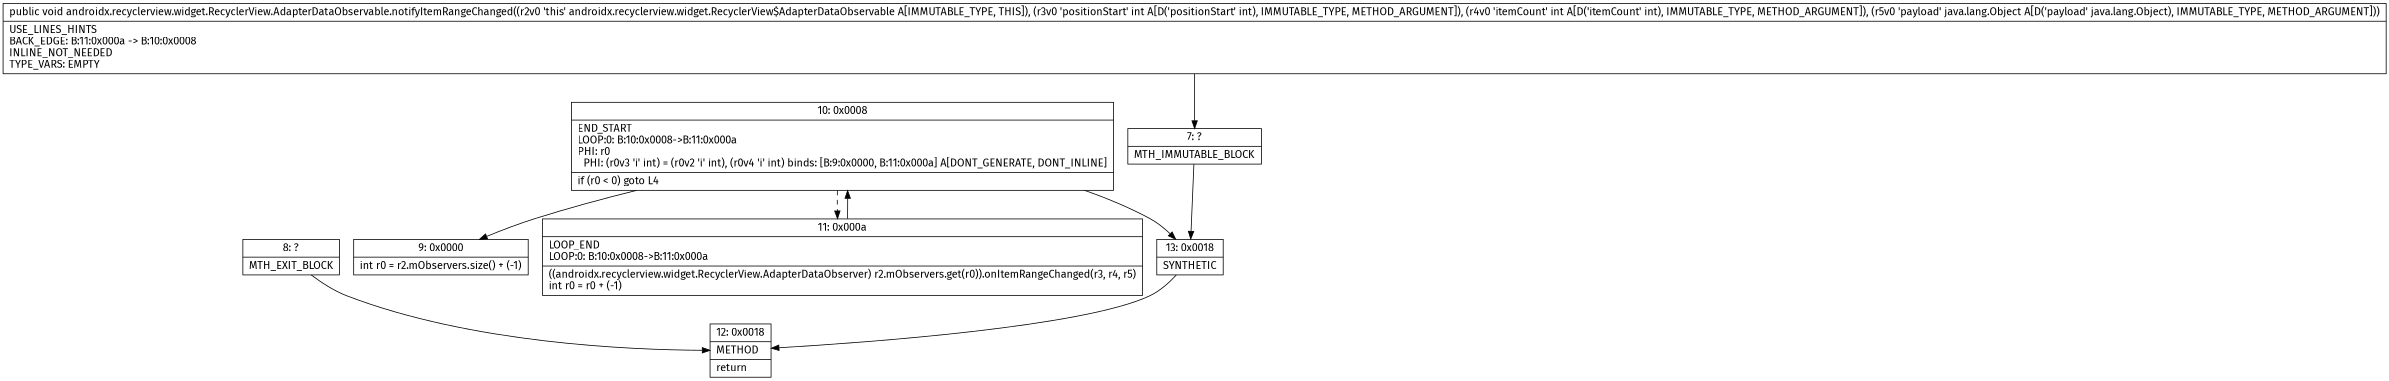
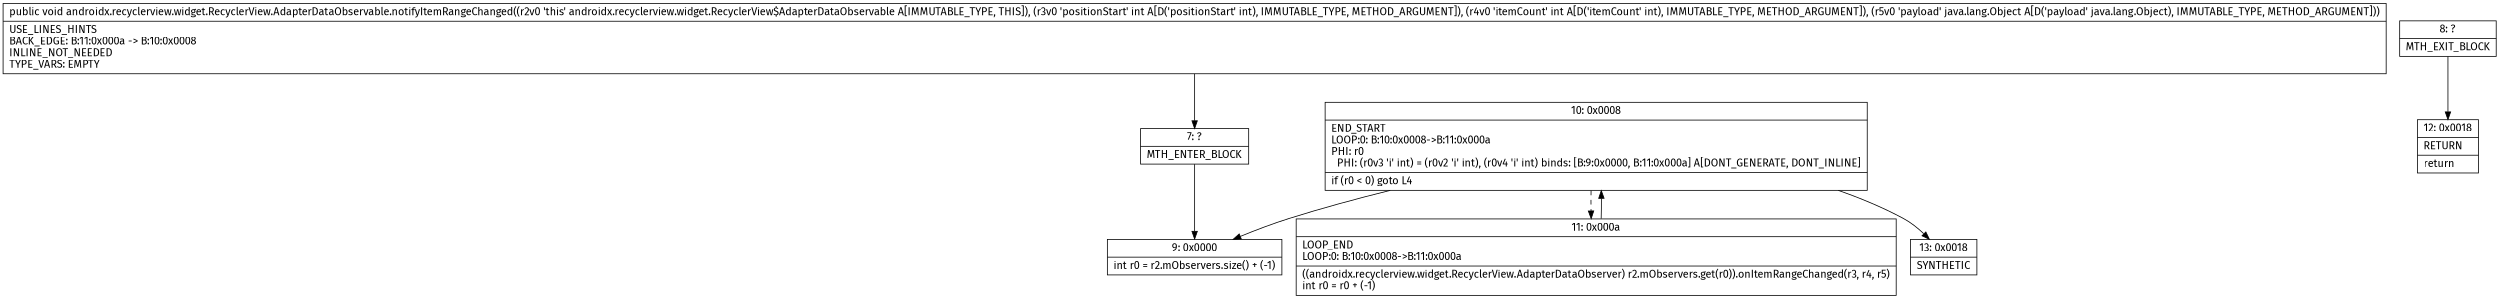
(1195, 155) -> (1195, 155)
(1192, 198) -> (1195, 198)
(983, 330) -> none
(737, 350) -> (2443, 146)
